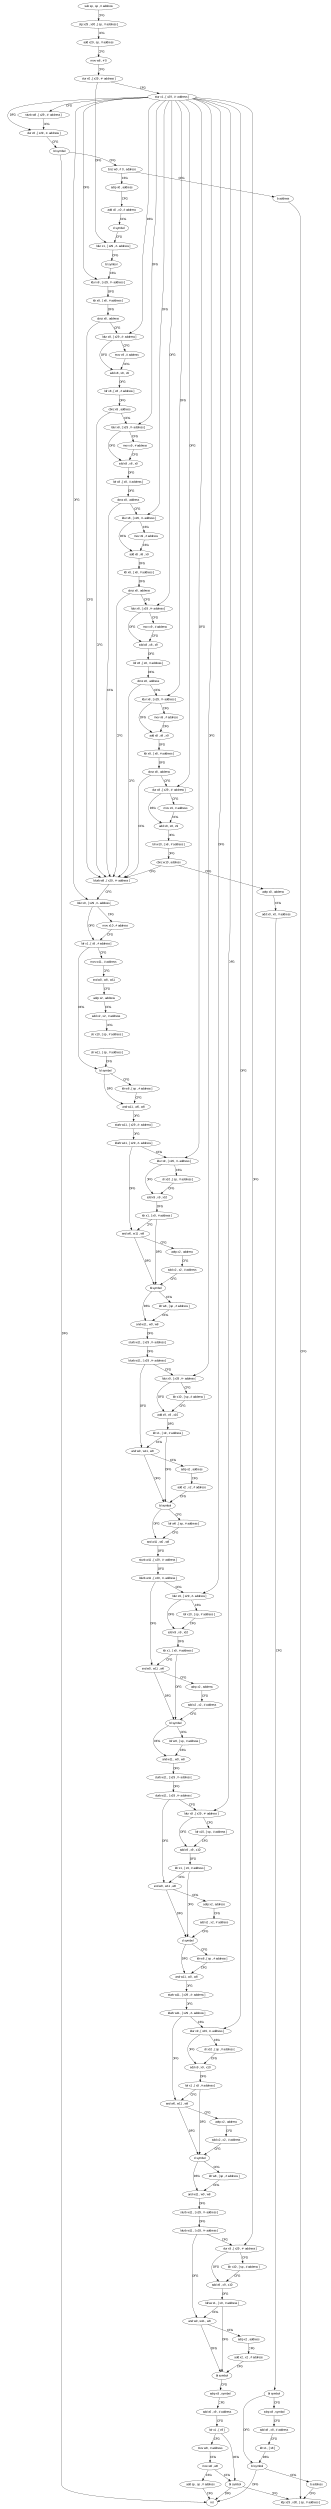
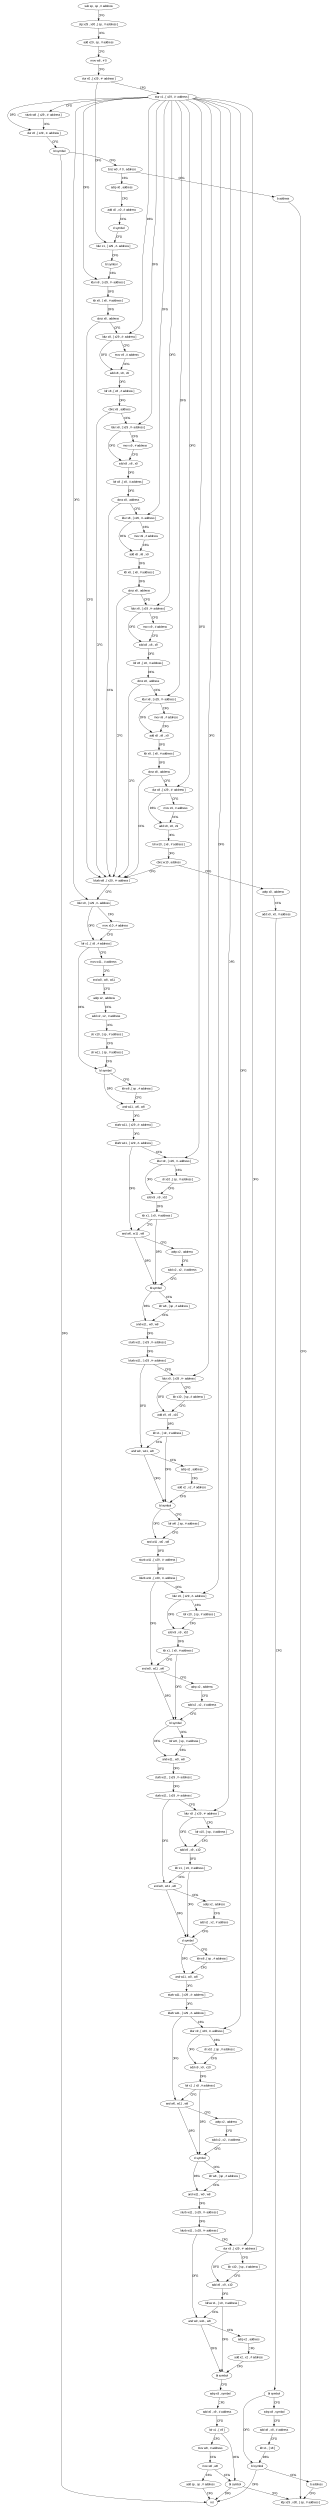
none -> (107, 1042)
